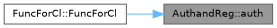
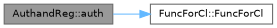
(140, 14) -> (126, 14)
